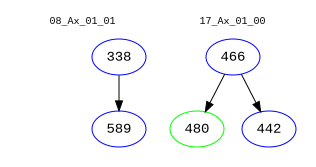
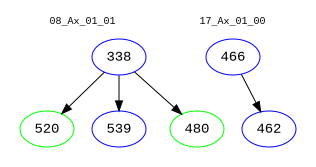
(217, 89) -> (147, 83)
none -> (47, 129)
(119, 129) -> (119, 129)
(269, 129) -> (269, 129)
